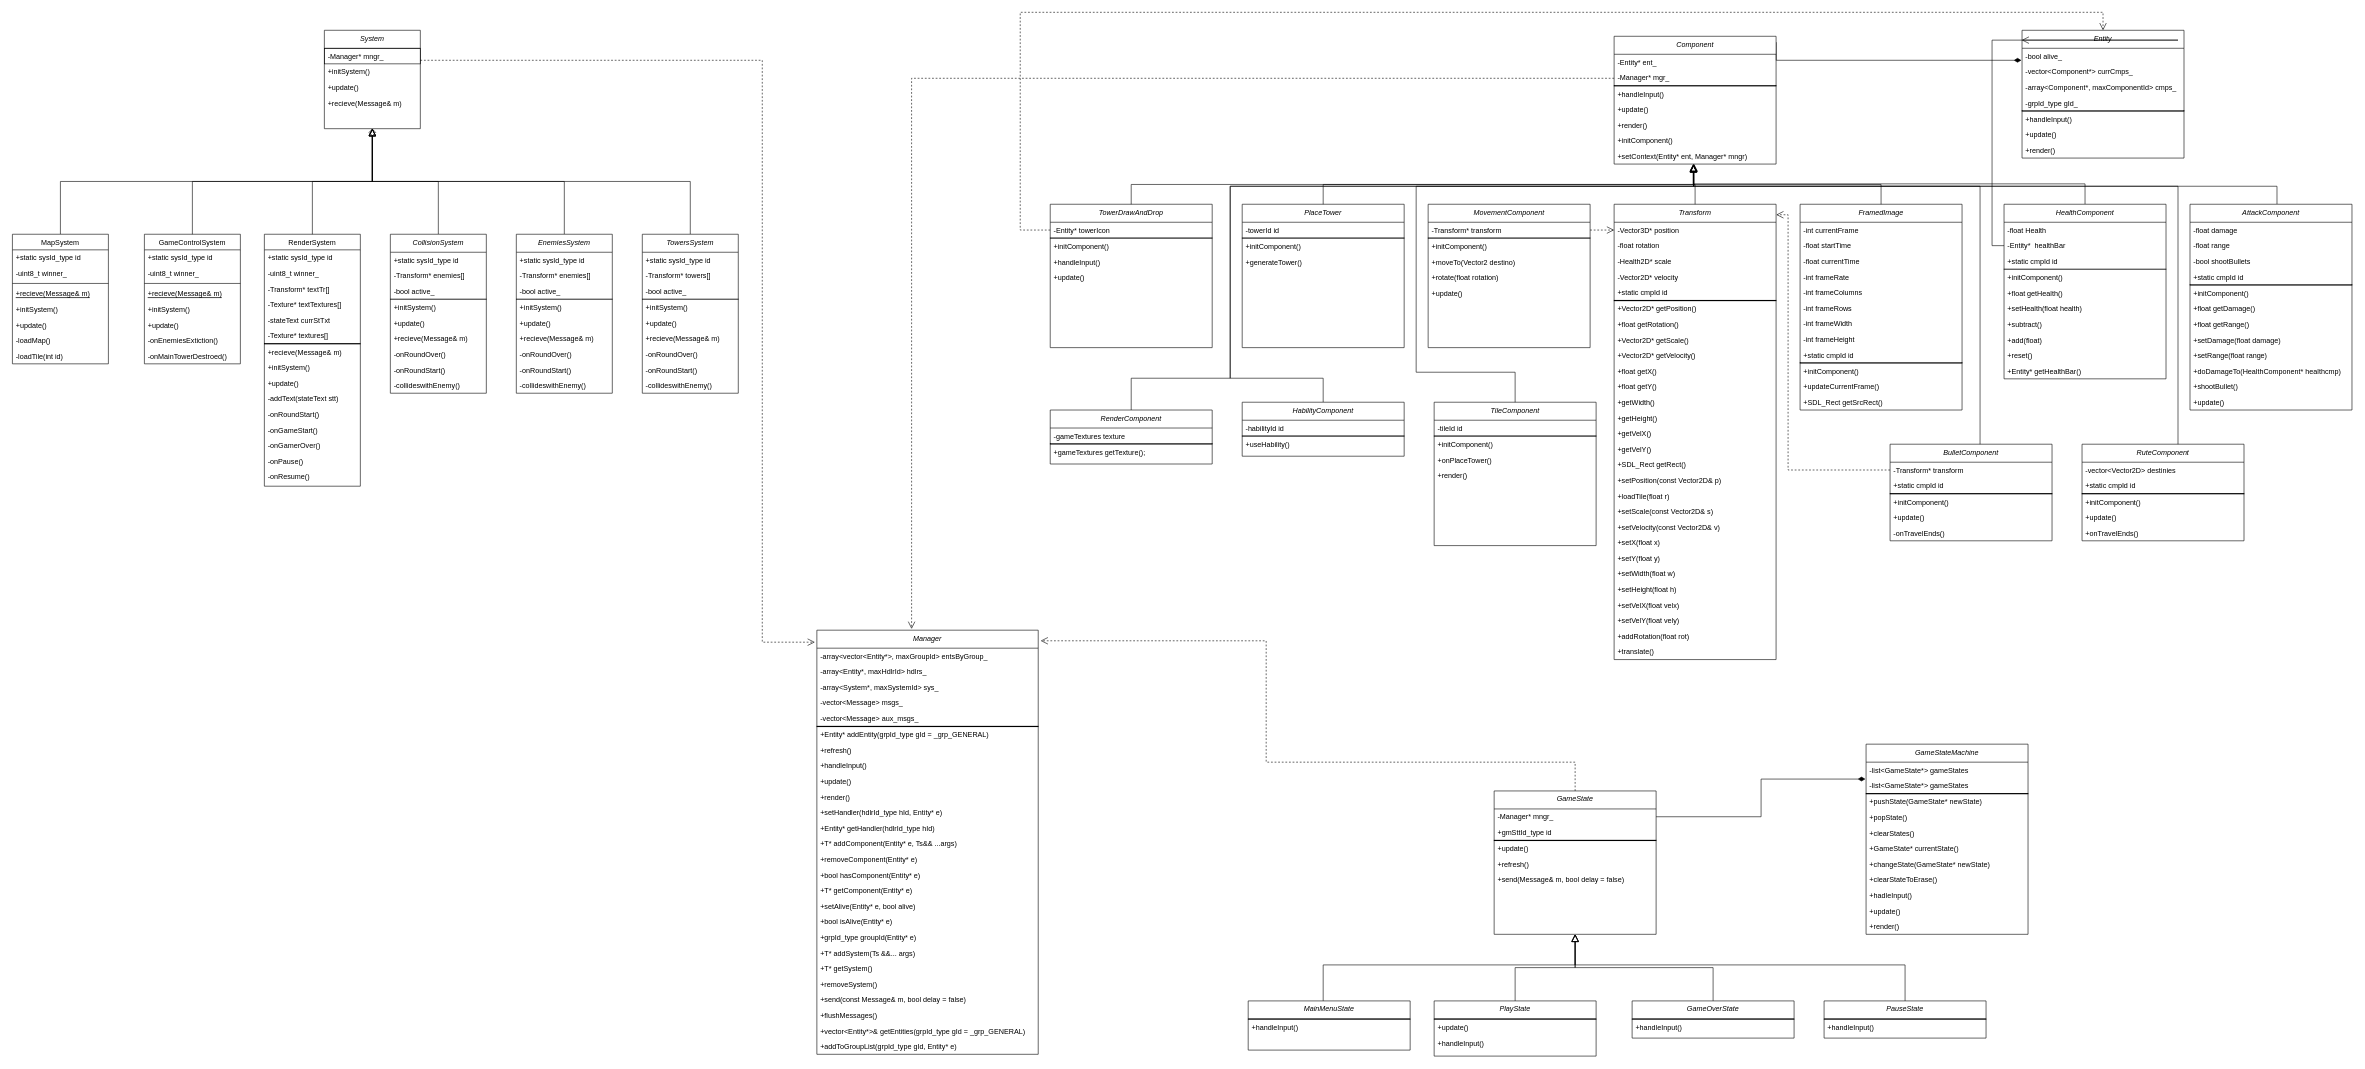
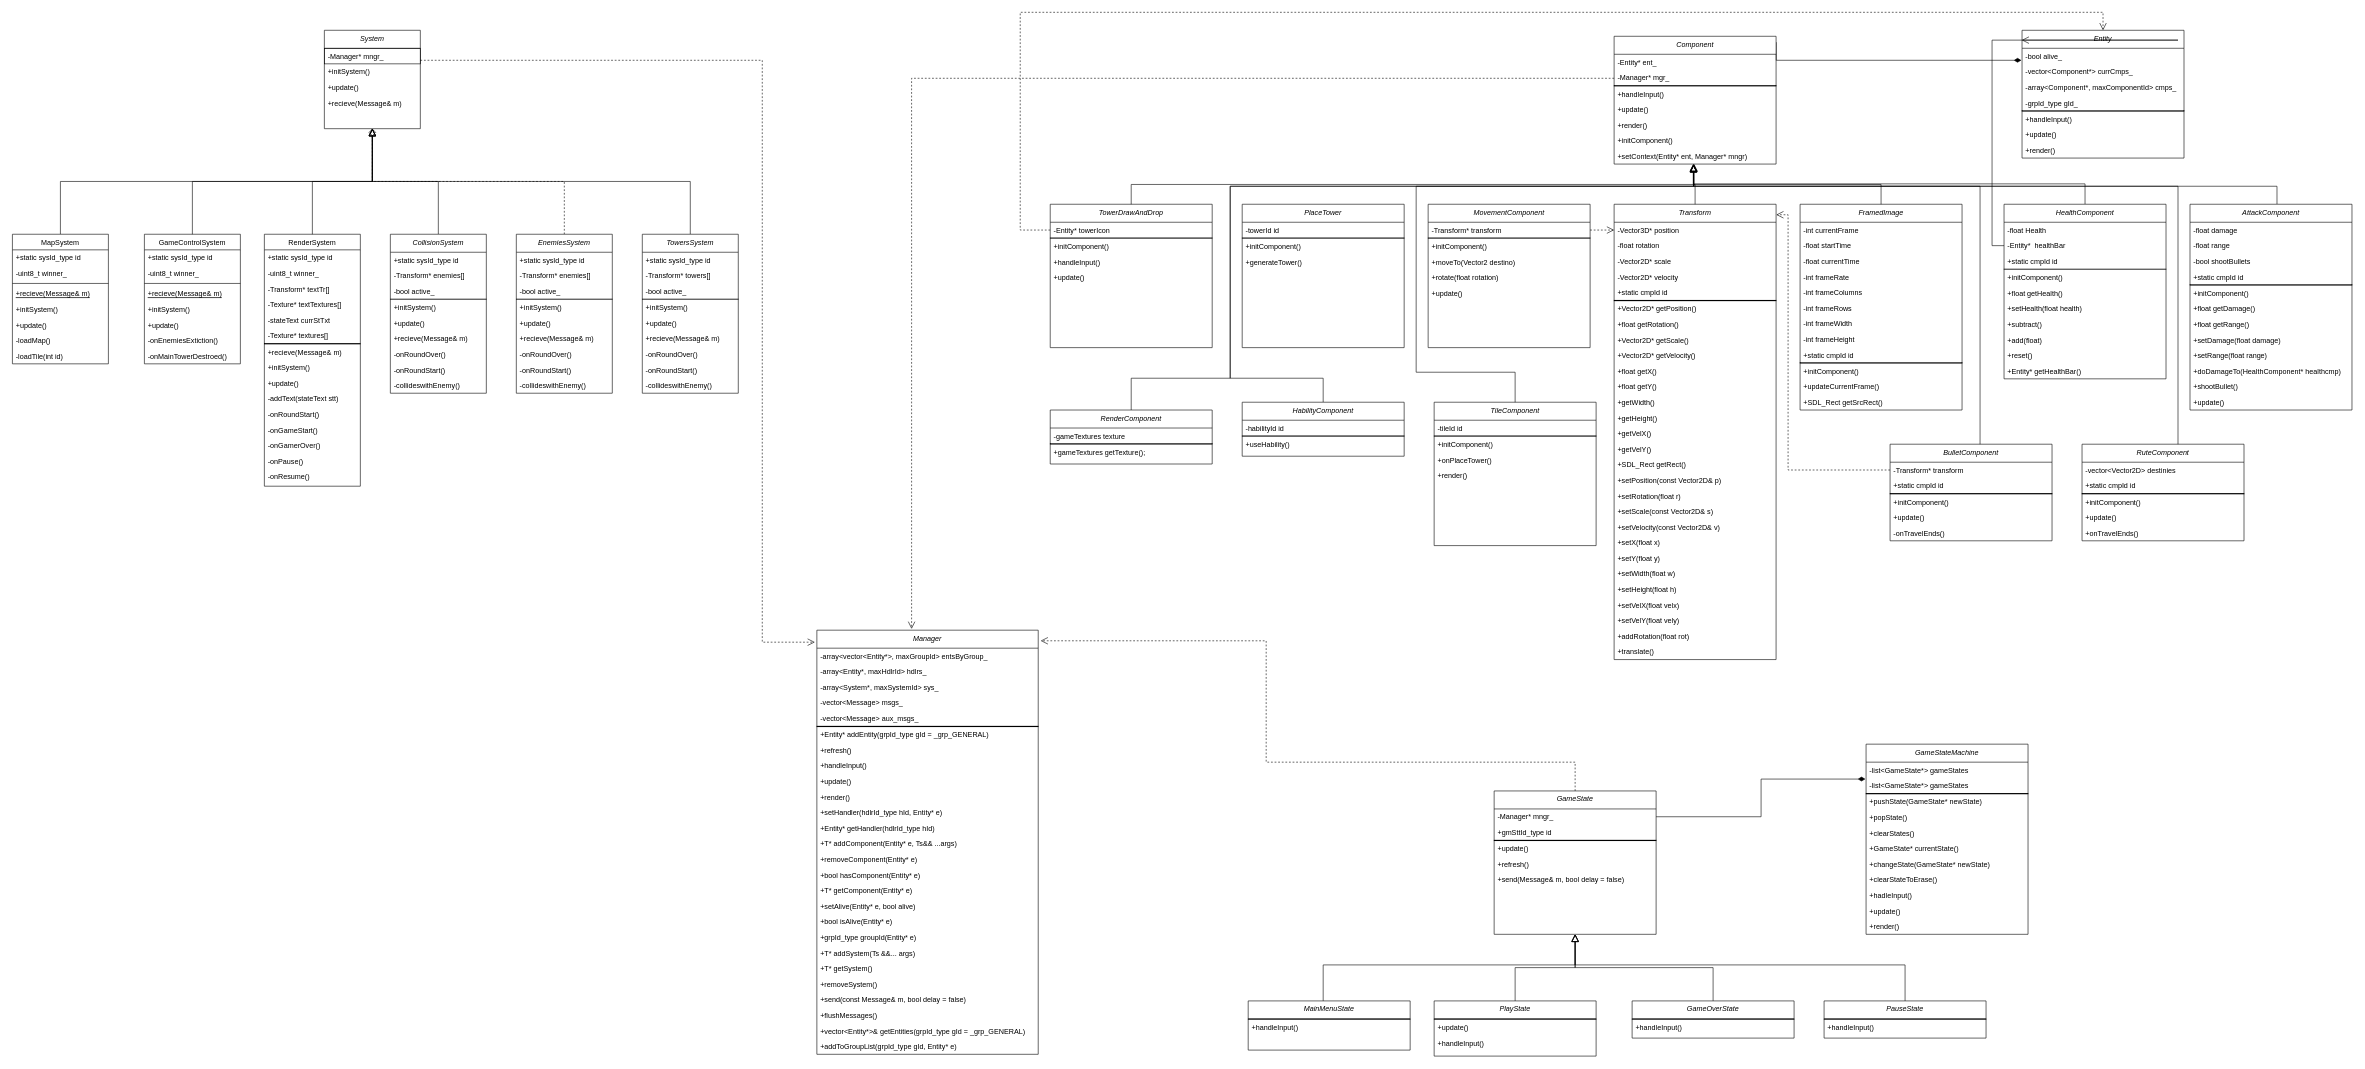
(1323, 196) -> none
(564, 208) -> (564, 208)
(1647, 262) -> (1648, 262)
(1649, 496) -> (1657, 496)
